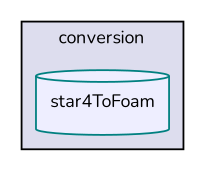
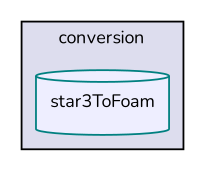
(103, 103) -> (103, 103)
